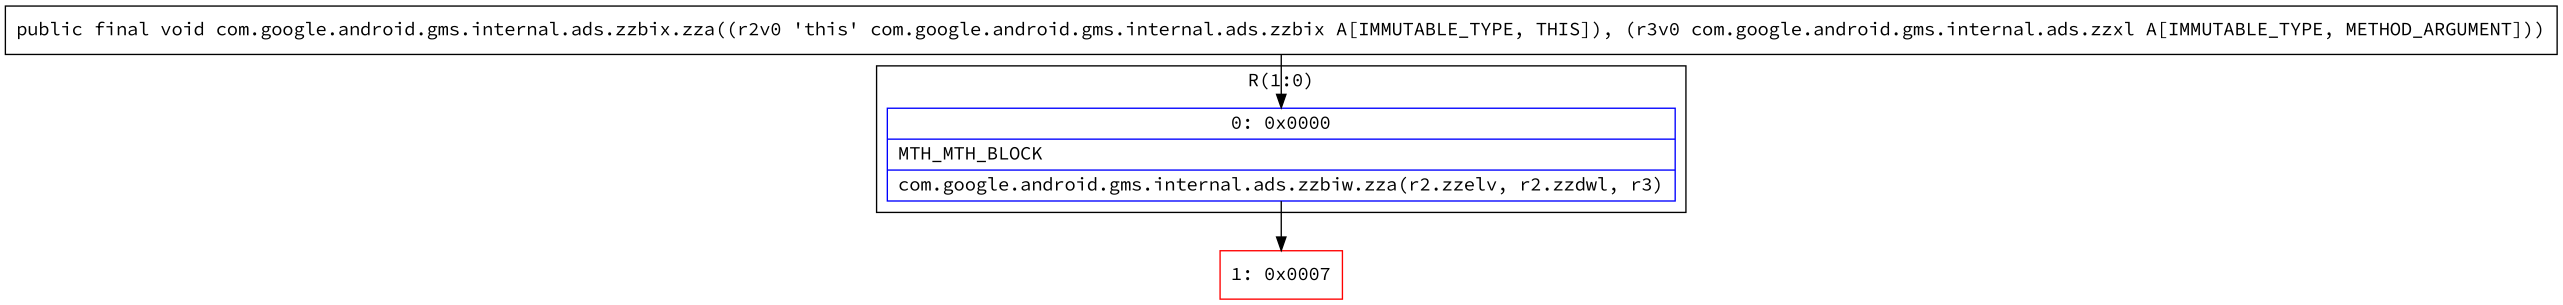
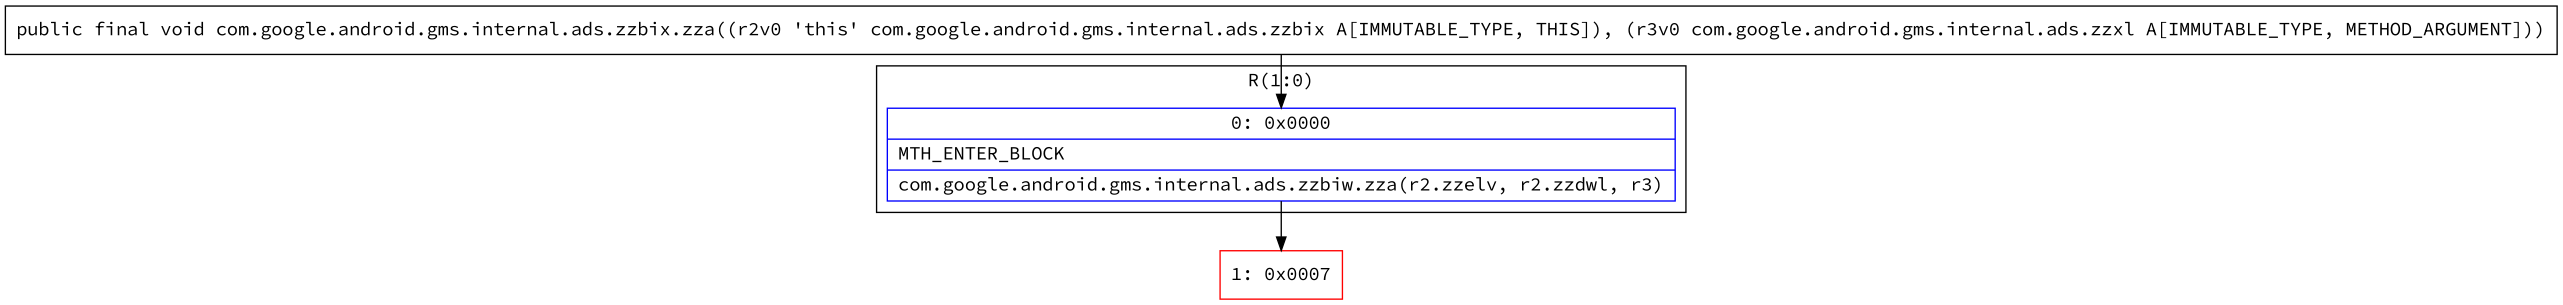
(971, 154) -> (981, 154)
